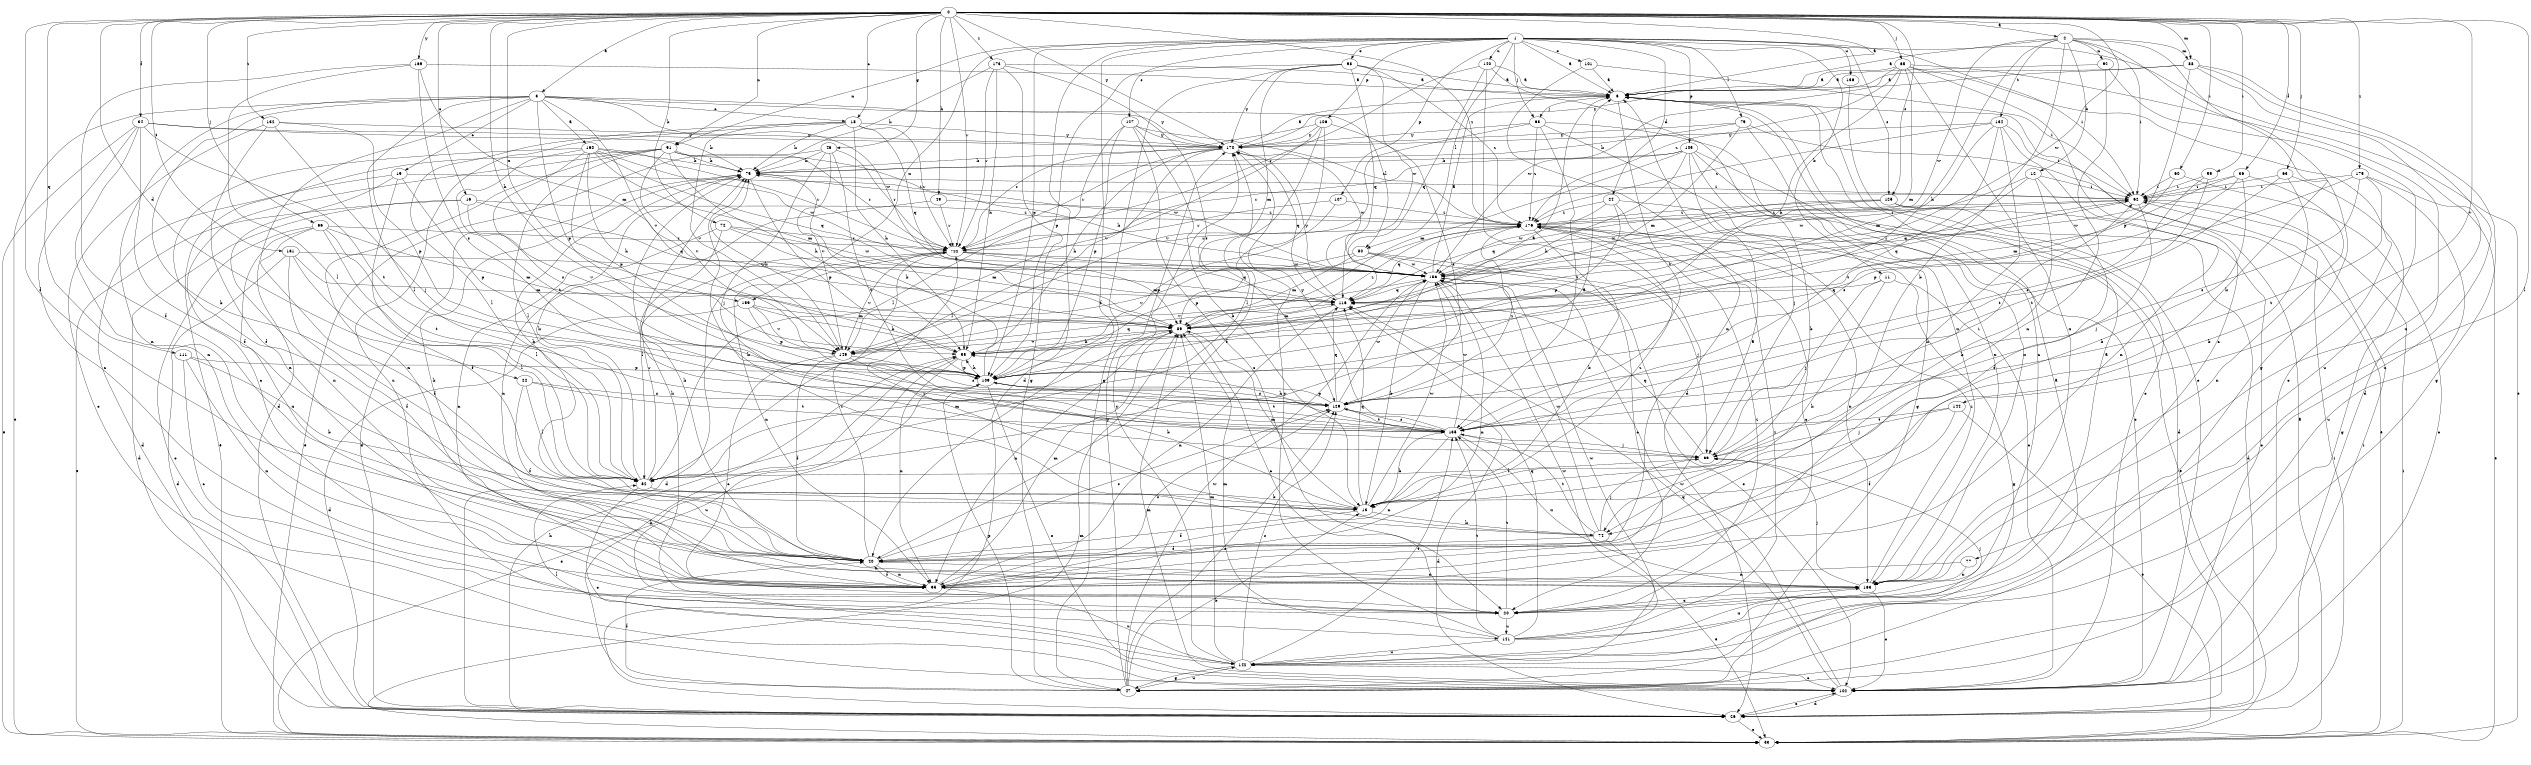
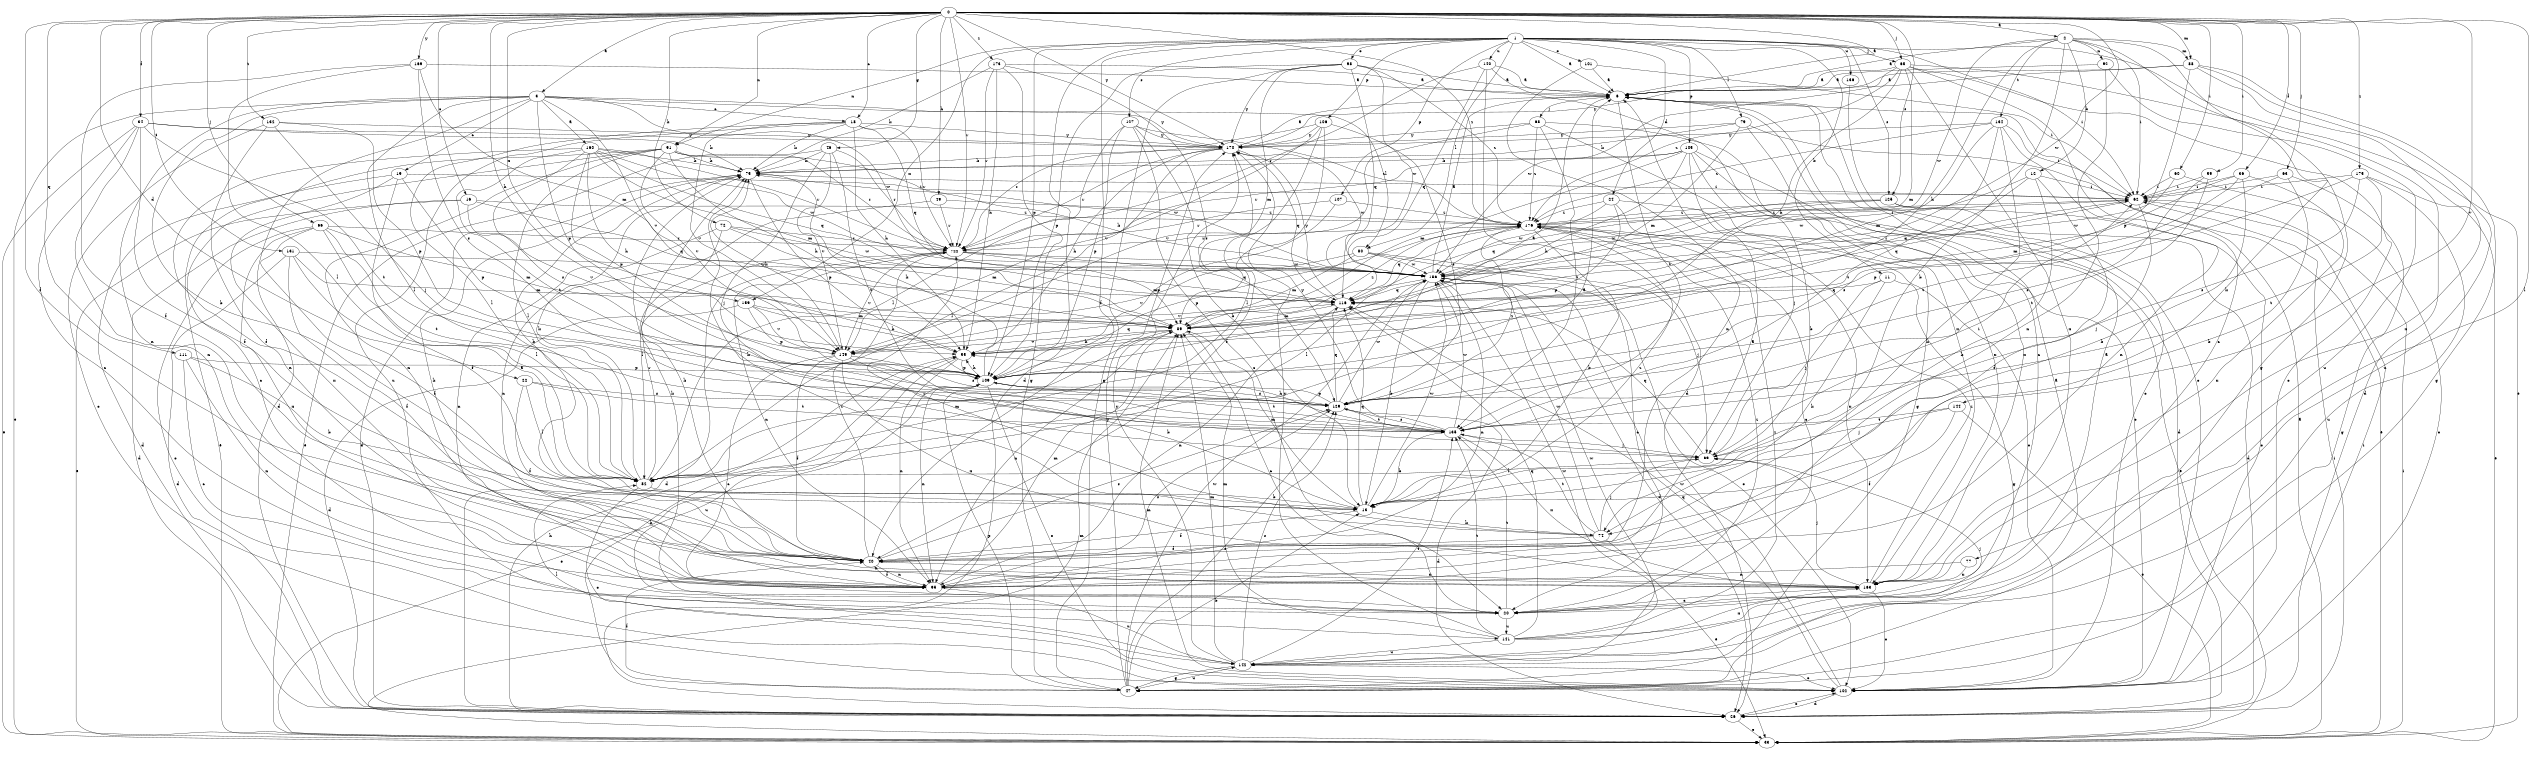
(1516, 81) -> (1709, 41)
(1882, 332) -> (1823, 330)
(522, 368) -> (522, 368)
none -> (1132, 408)
none -> (1619, 437)
(1199, 538) -> (921, 461)
none -> (1239, 539)
